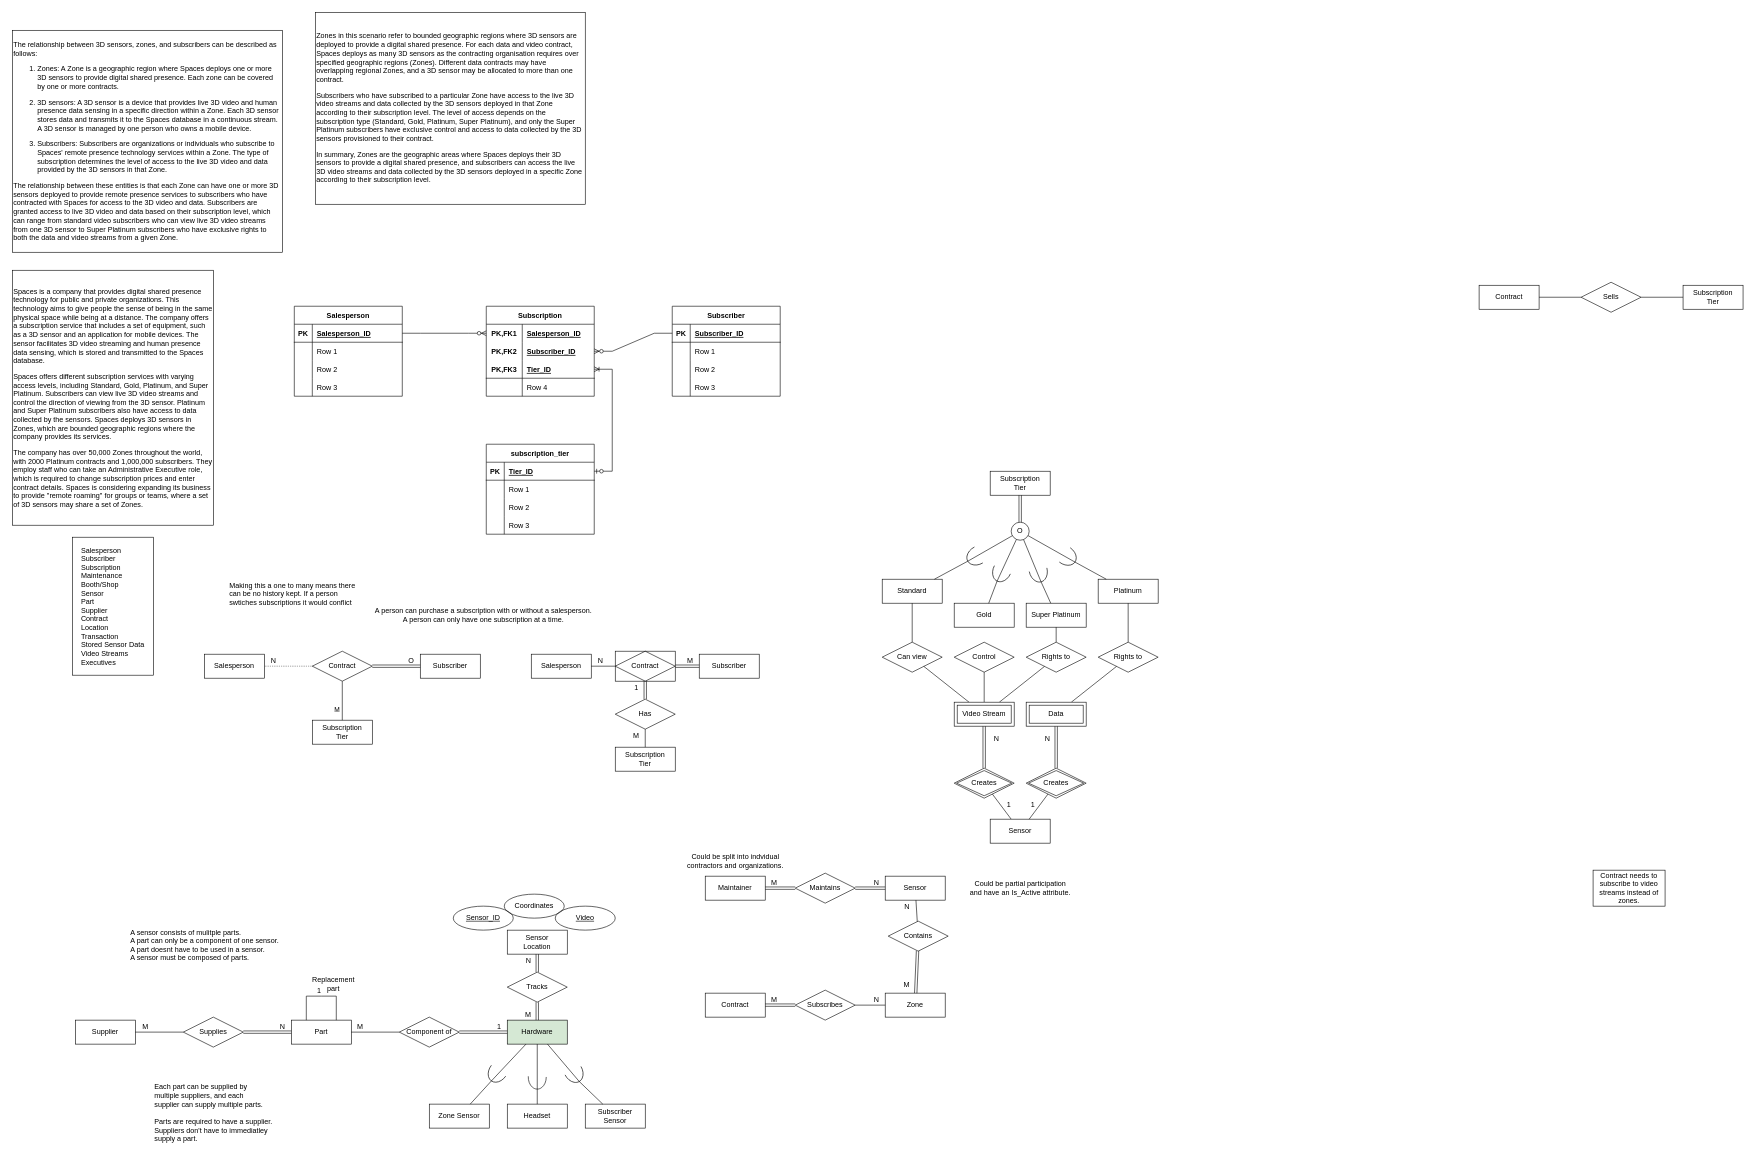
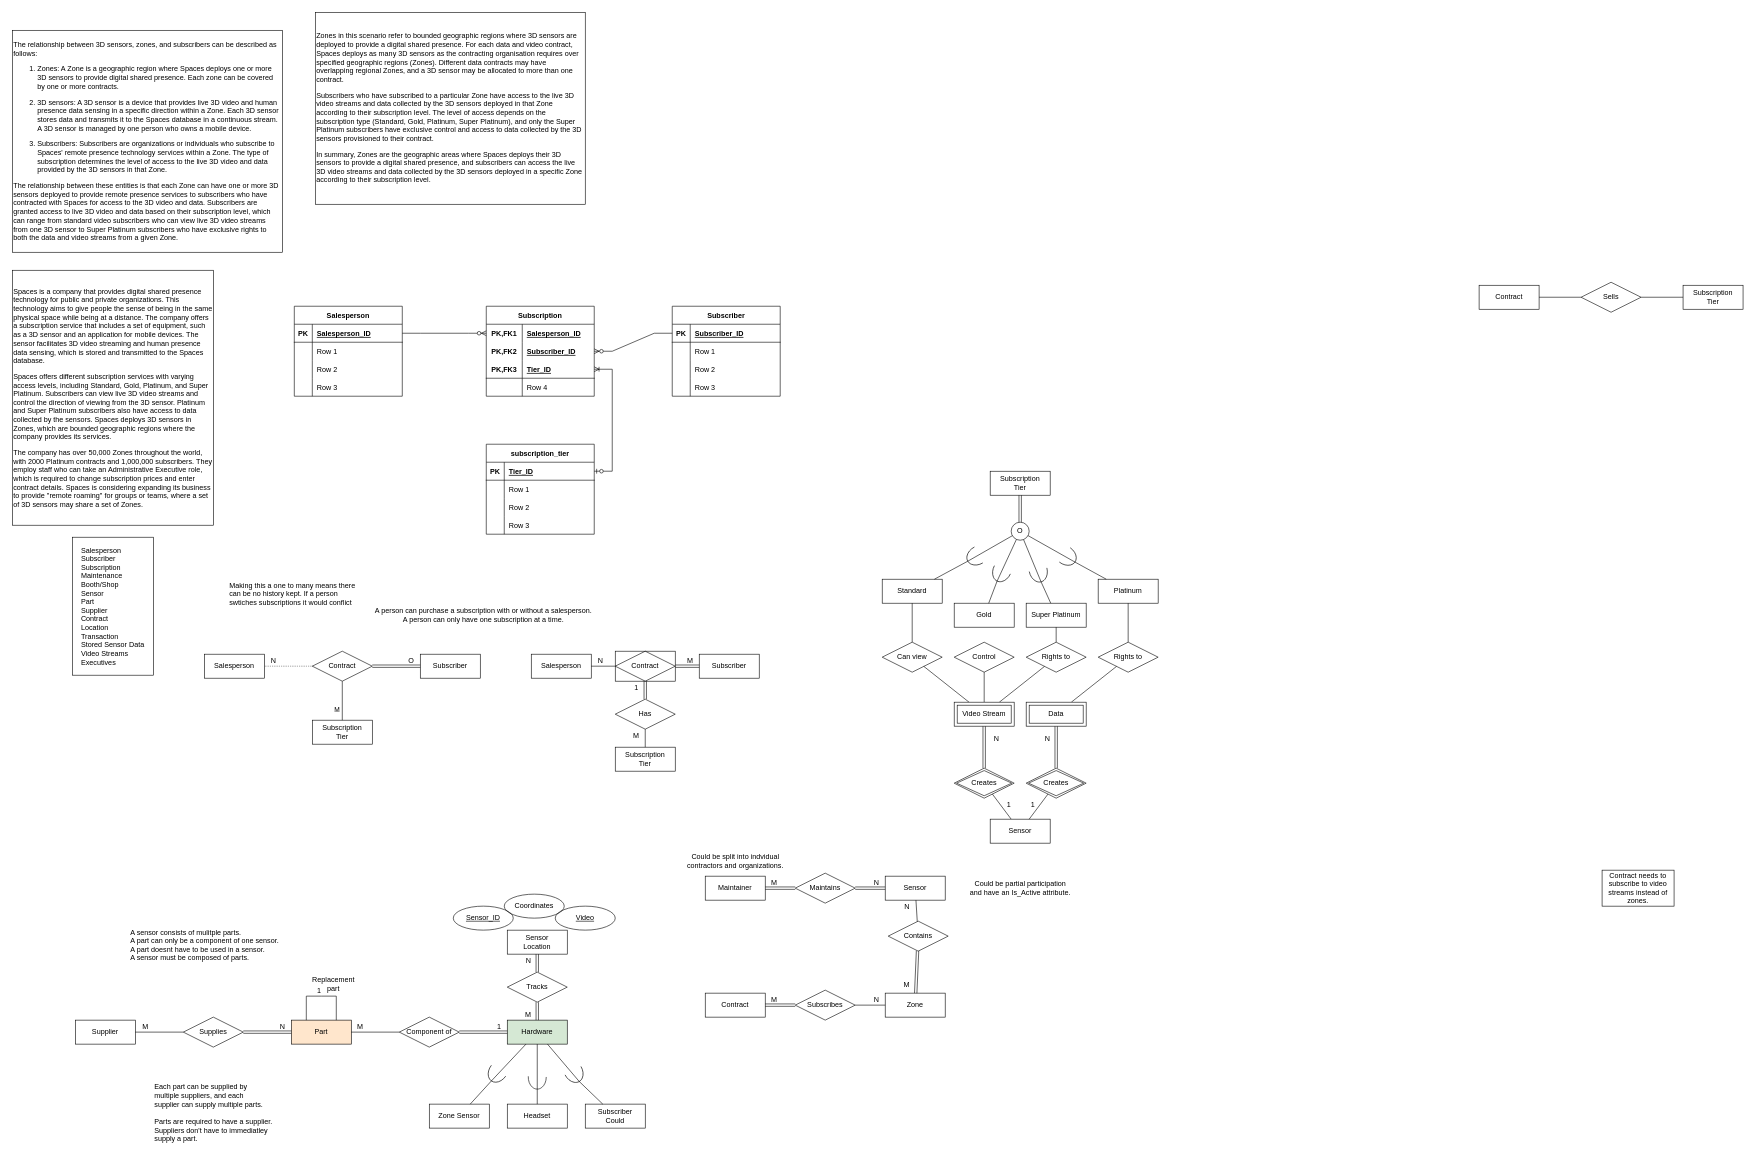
(1629, 888) -> (1638, 888)
(321, 1032) -> (321, 1032)
(615, 1116) -> (615, 1116)
